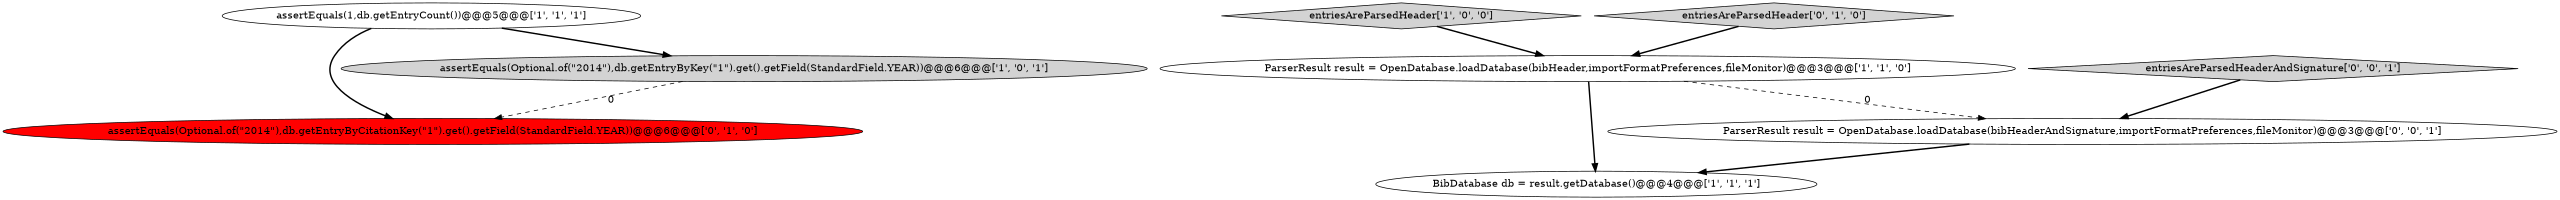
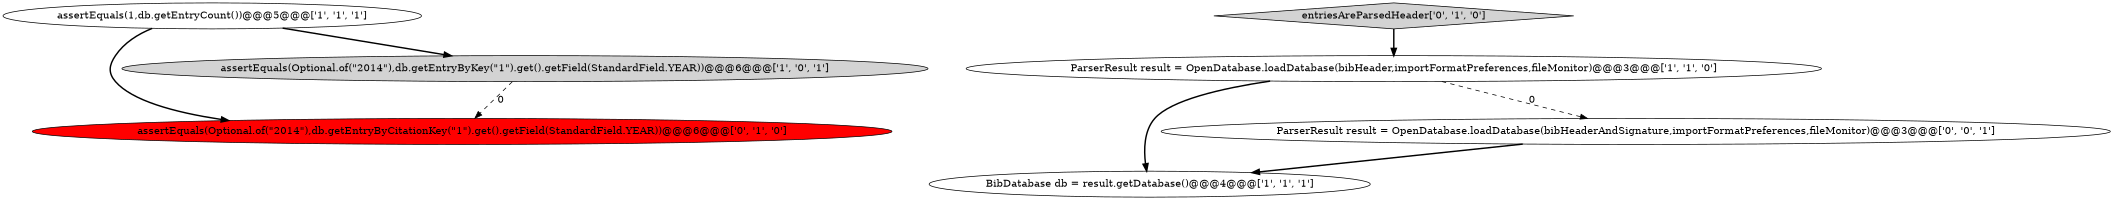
(1401, 16) -> none
(2273, 69) -> none
